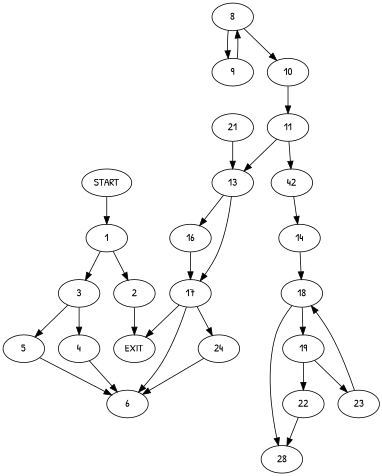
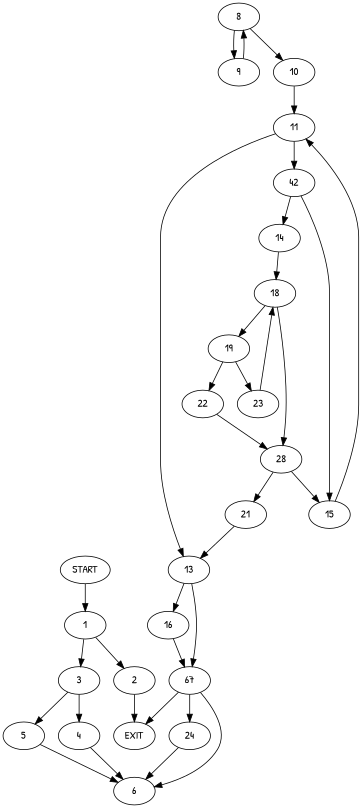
(190, 293) -> (190, 680)
none -> (266, 484)
none -> (329, 515)
